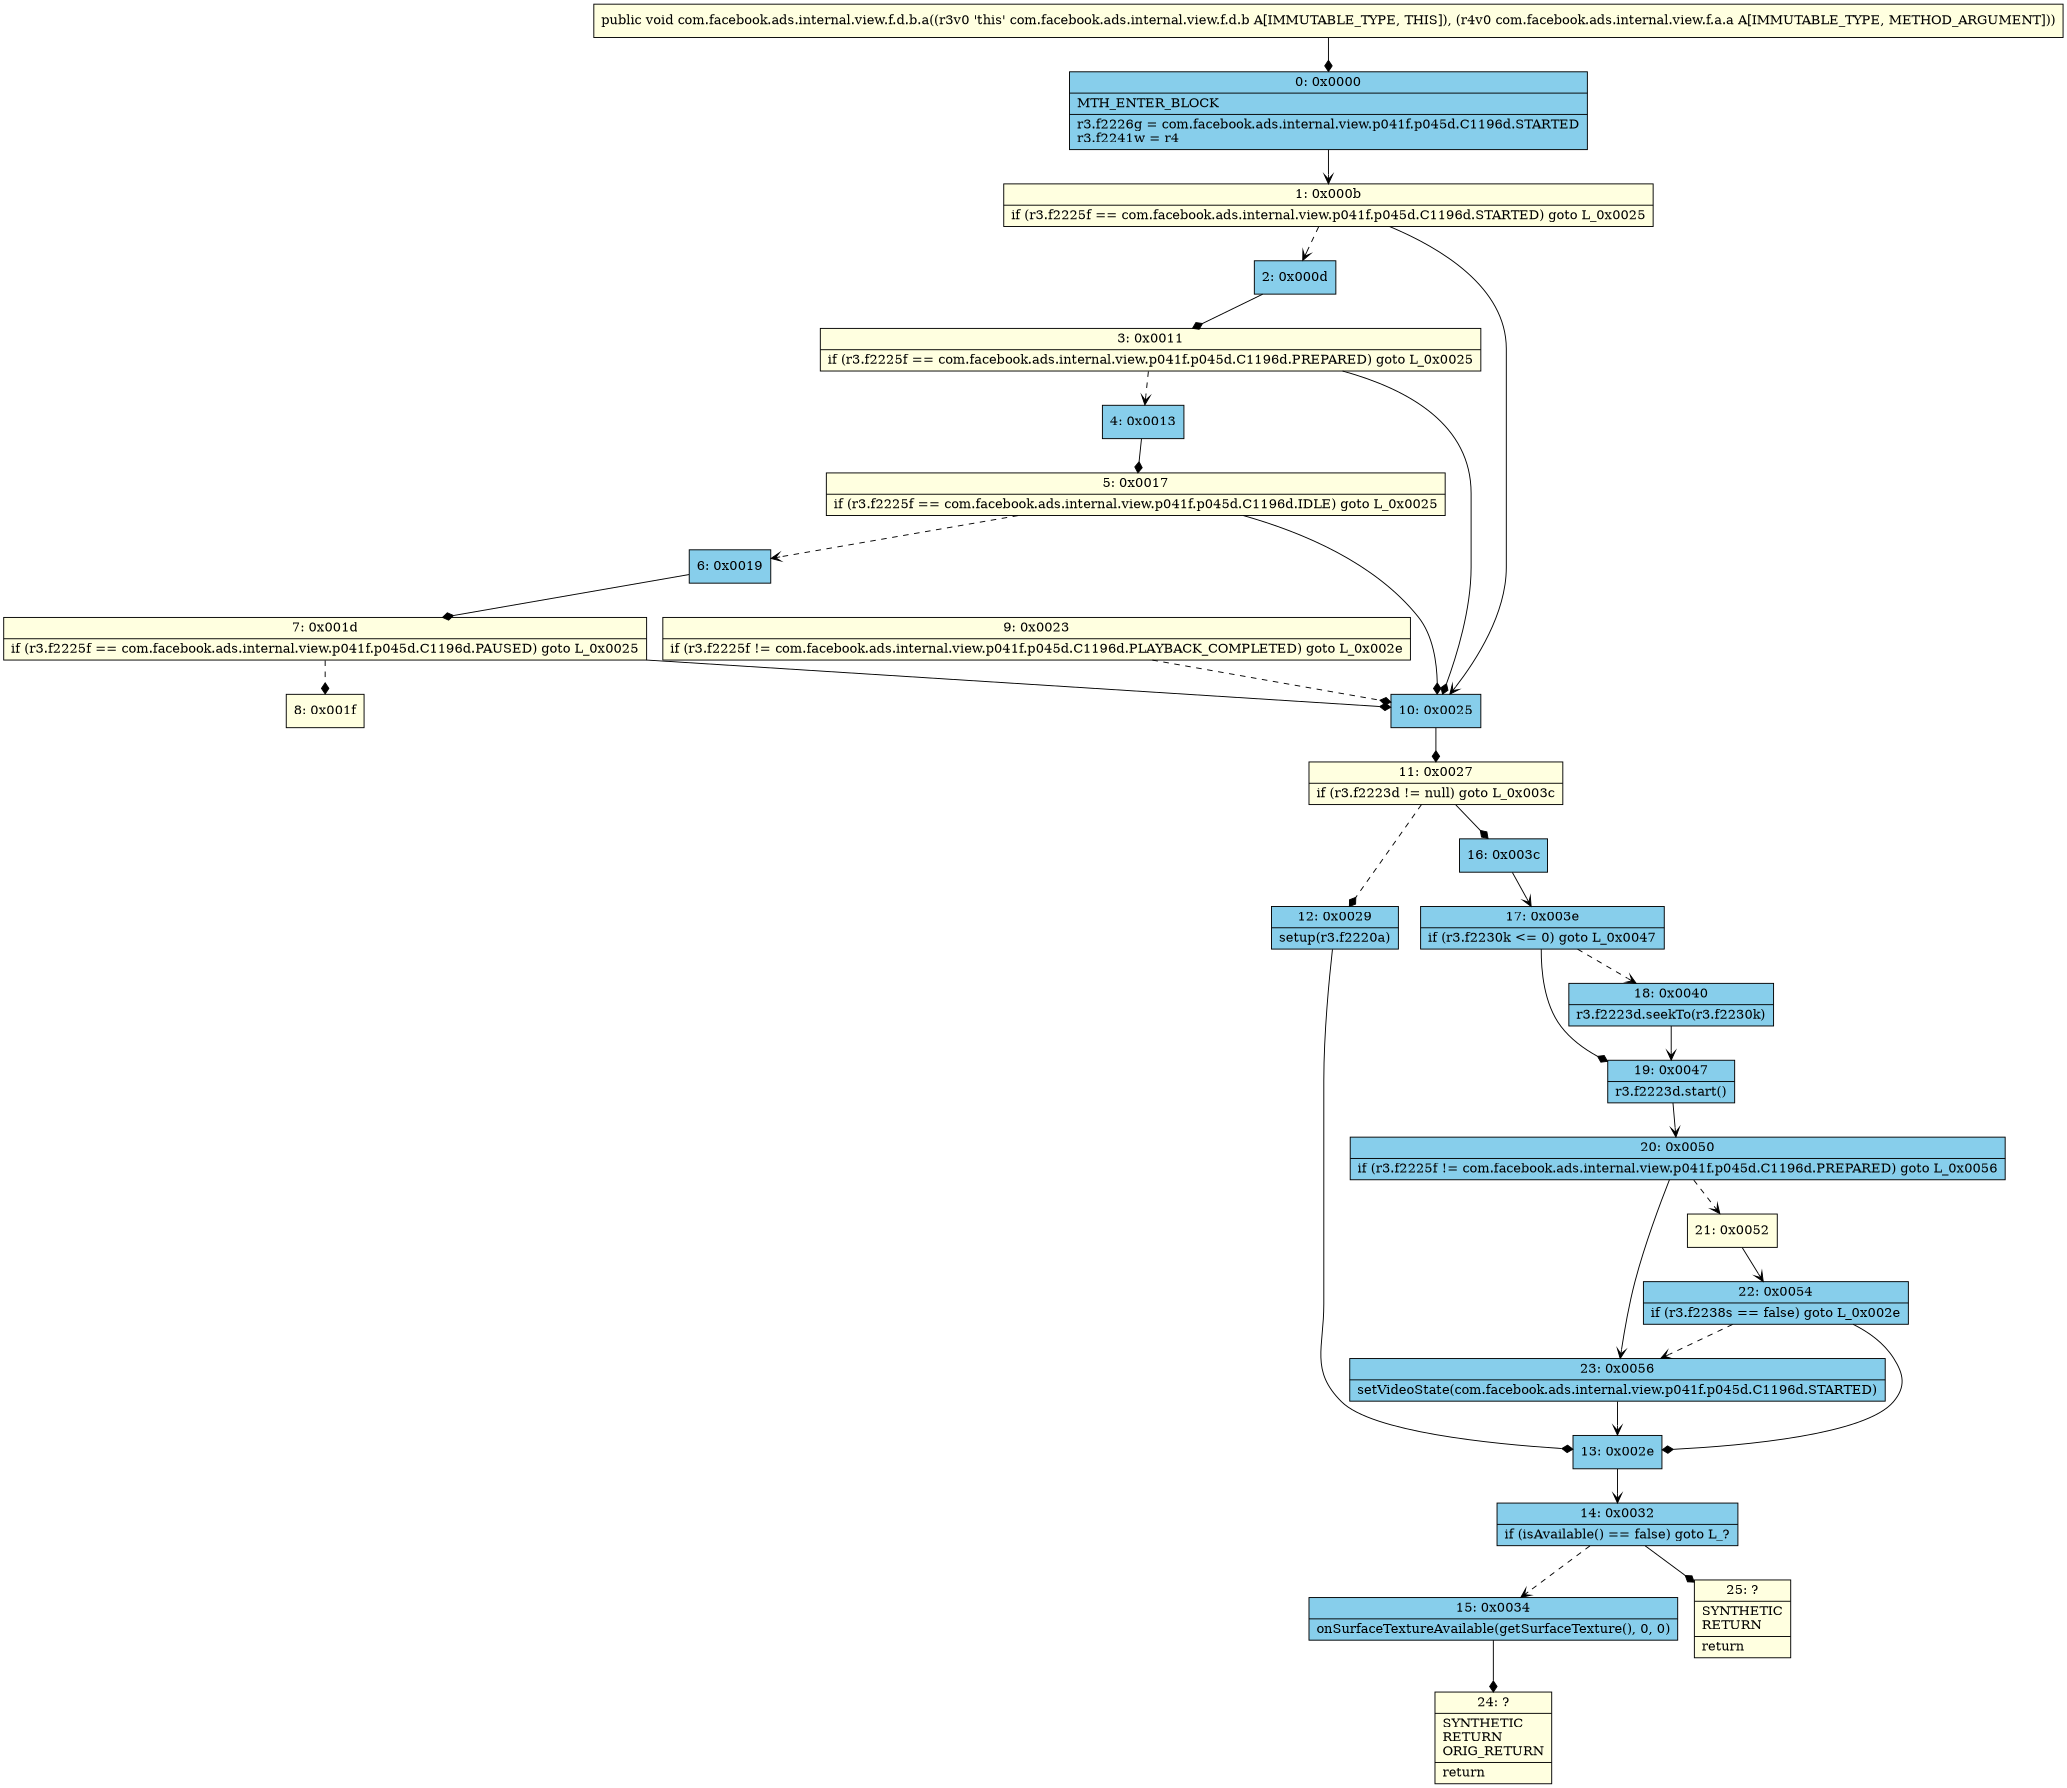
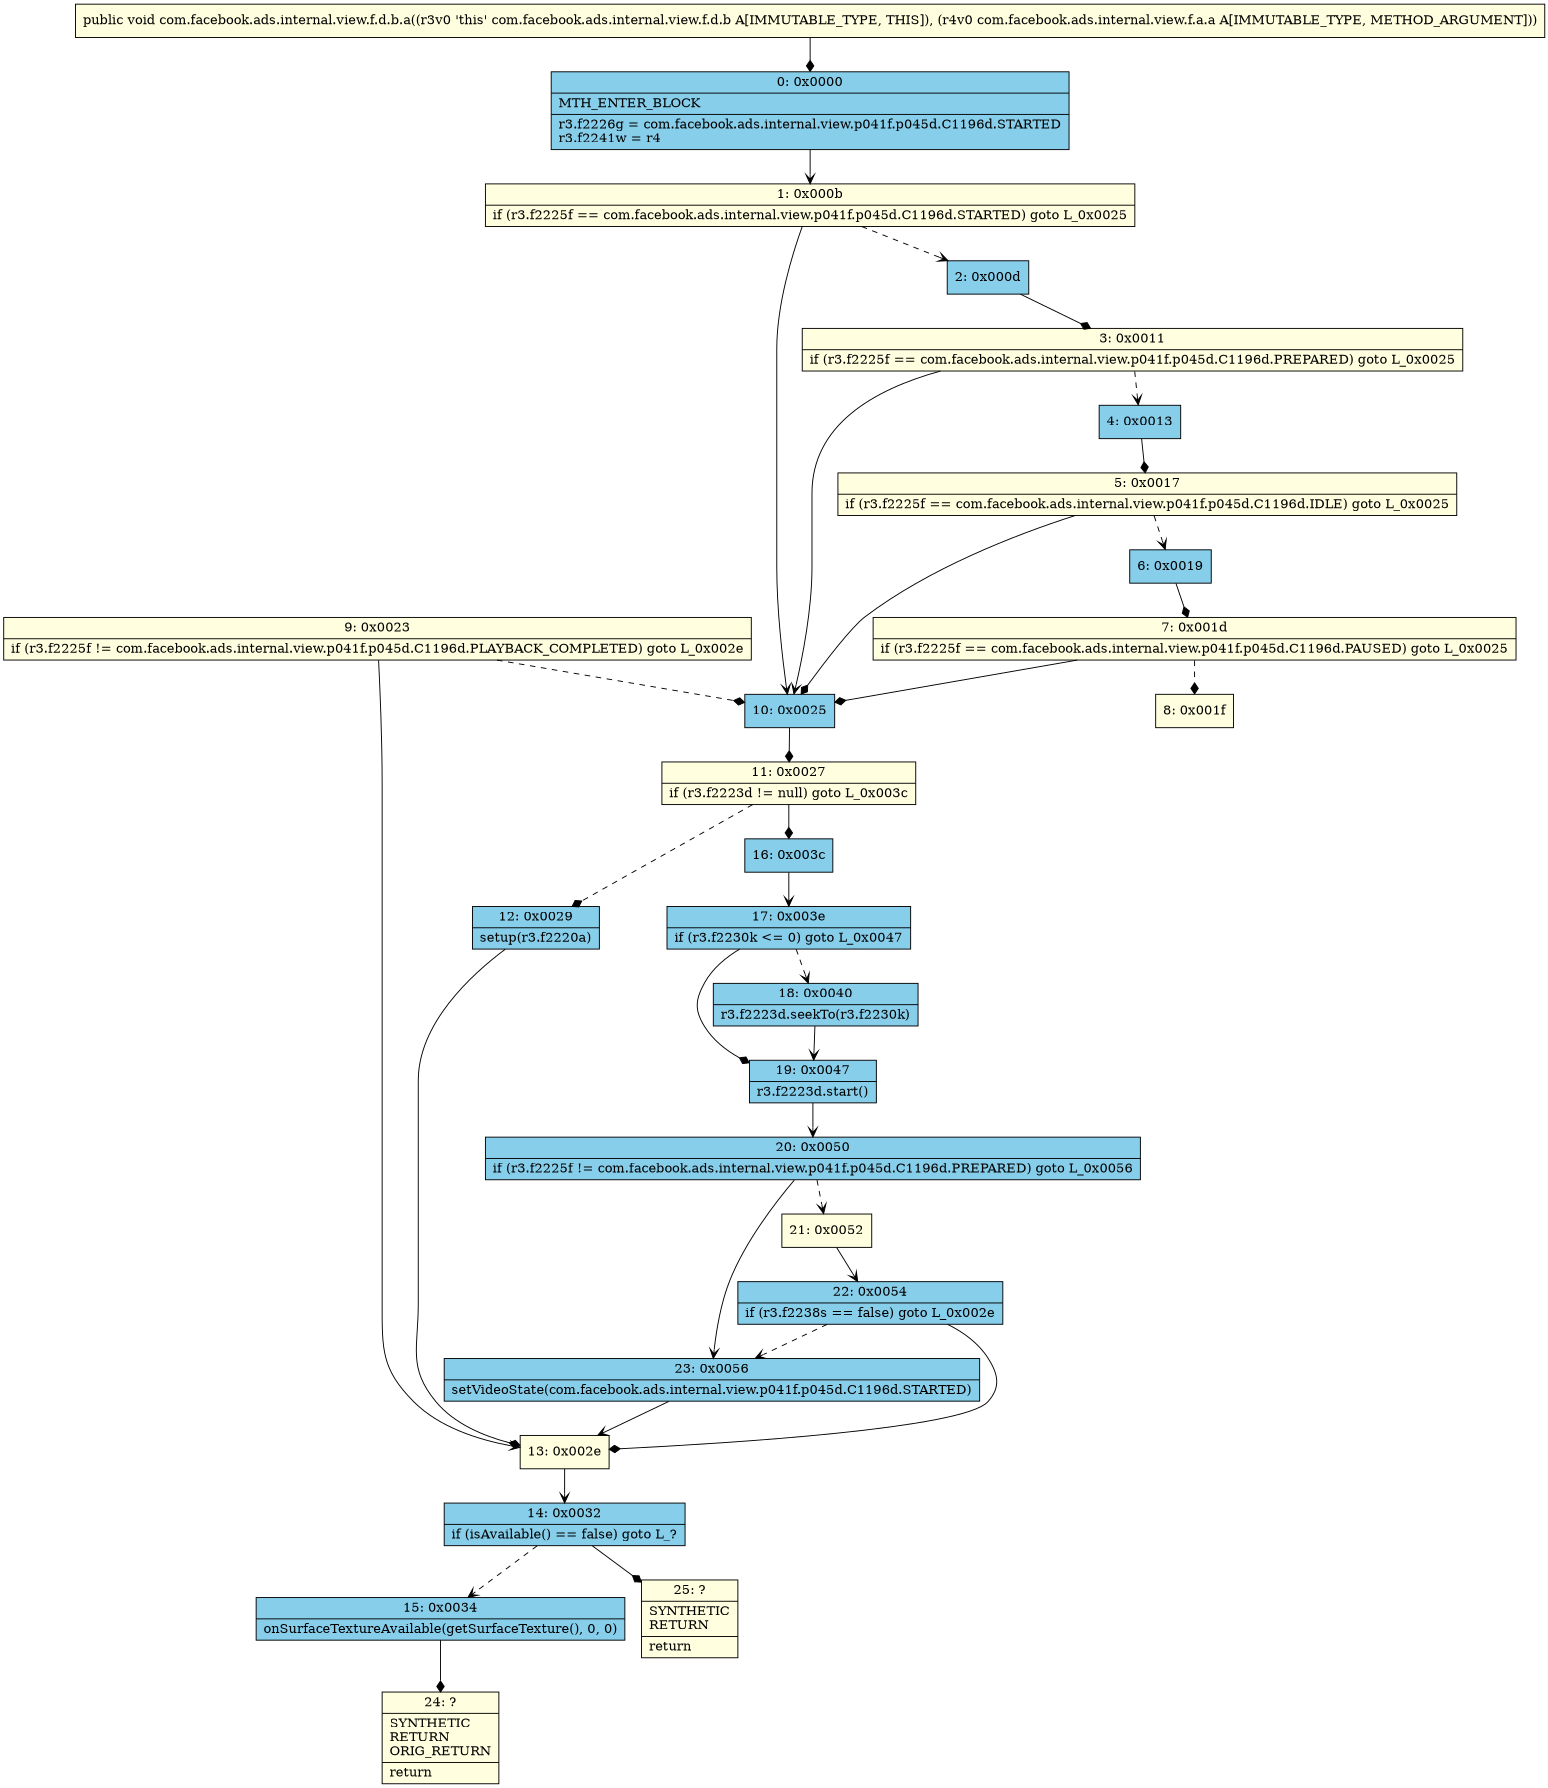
(1471, 494) -> (812, 494)
none -> (382, 1089)
(1617, 1452) -> (565, 1452)
